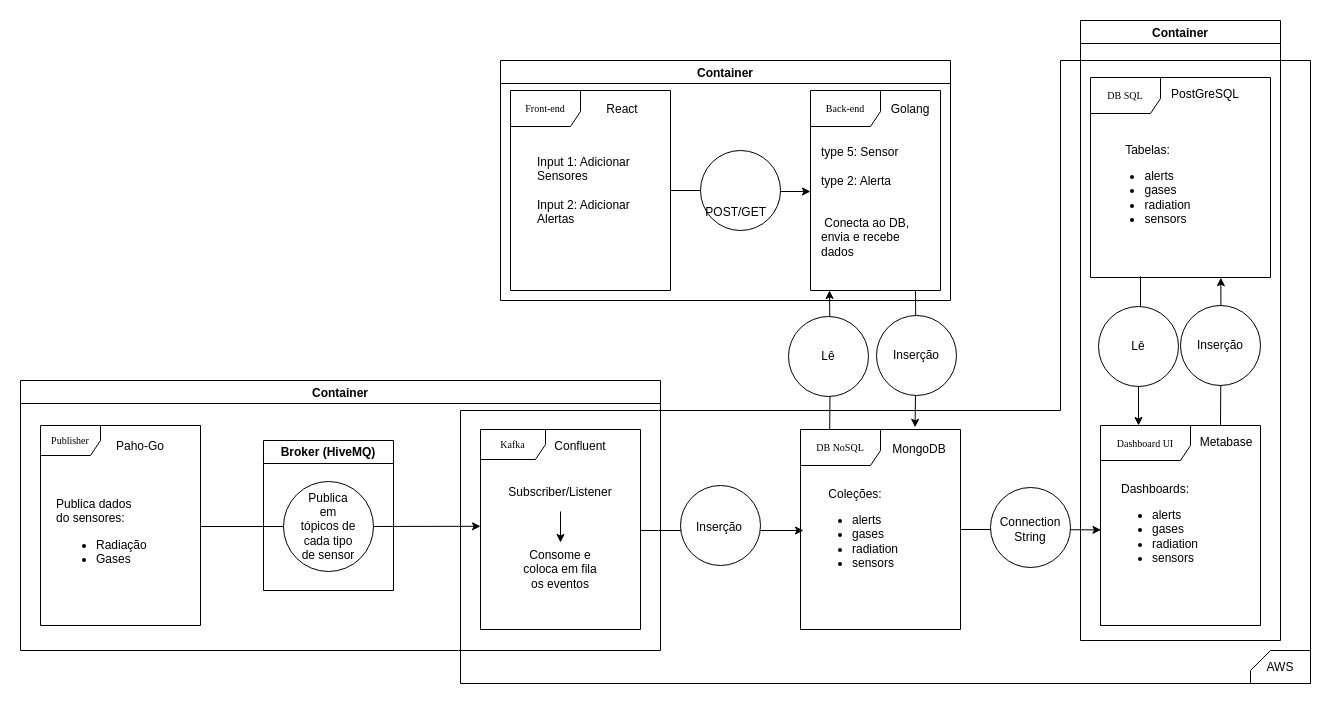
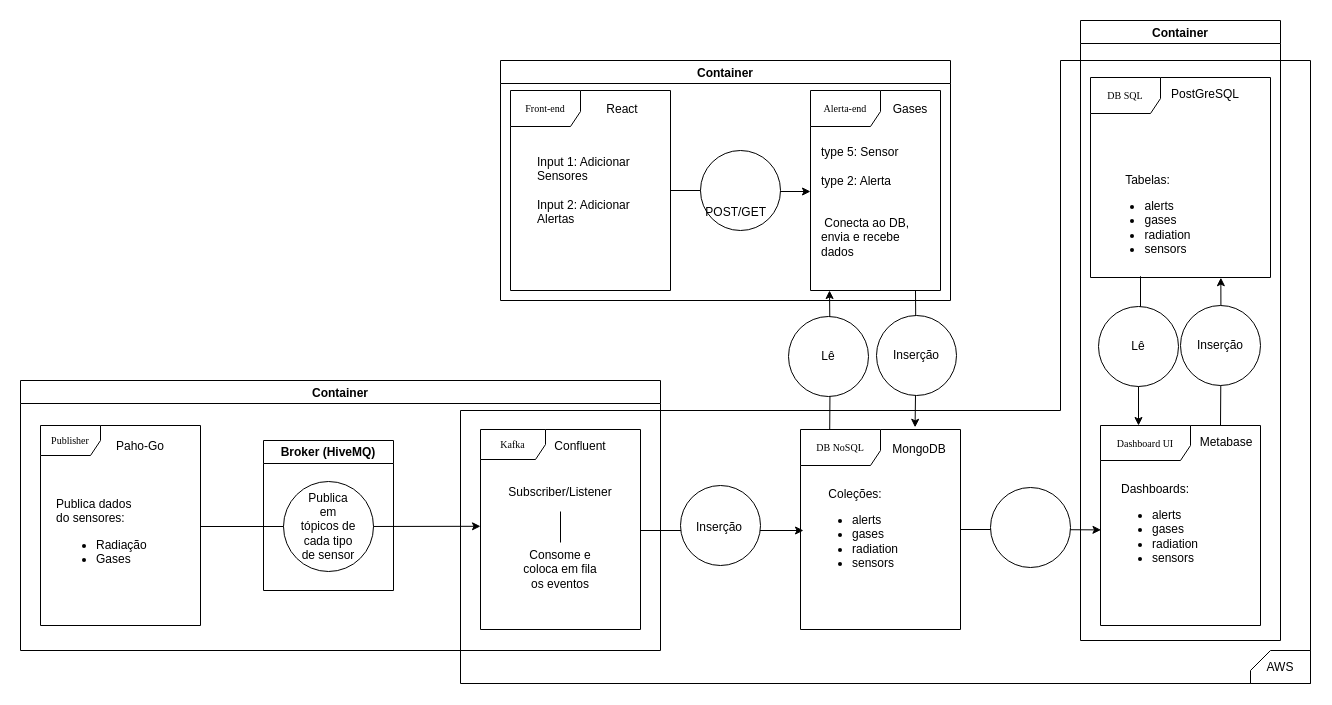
(846, 109) -> (846, 109)
(911, 110) -> (911, 110)
(1148, 190) -> (1148, 220)
(1031, 530) -> none
(561, 534) -> (561, 537)
